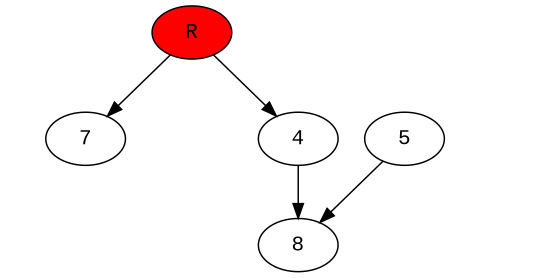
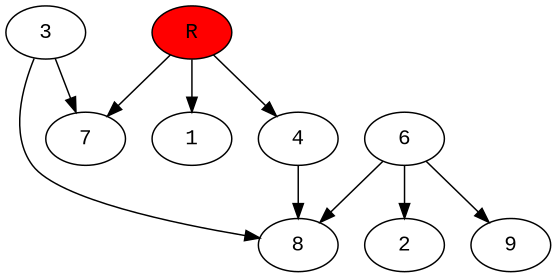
none -> (46, 32)
none -> (192, 139)
(405, 139) -> (405, 139)
none -> (405, 245)
none -> (511, 245)
